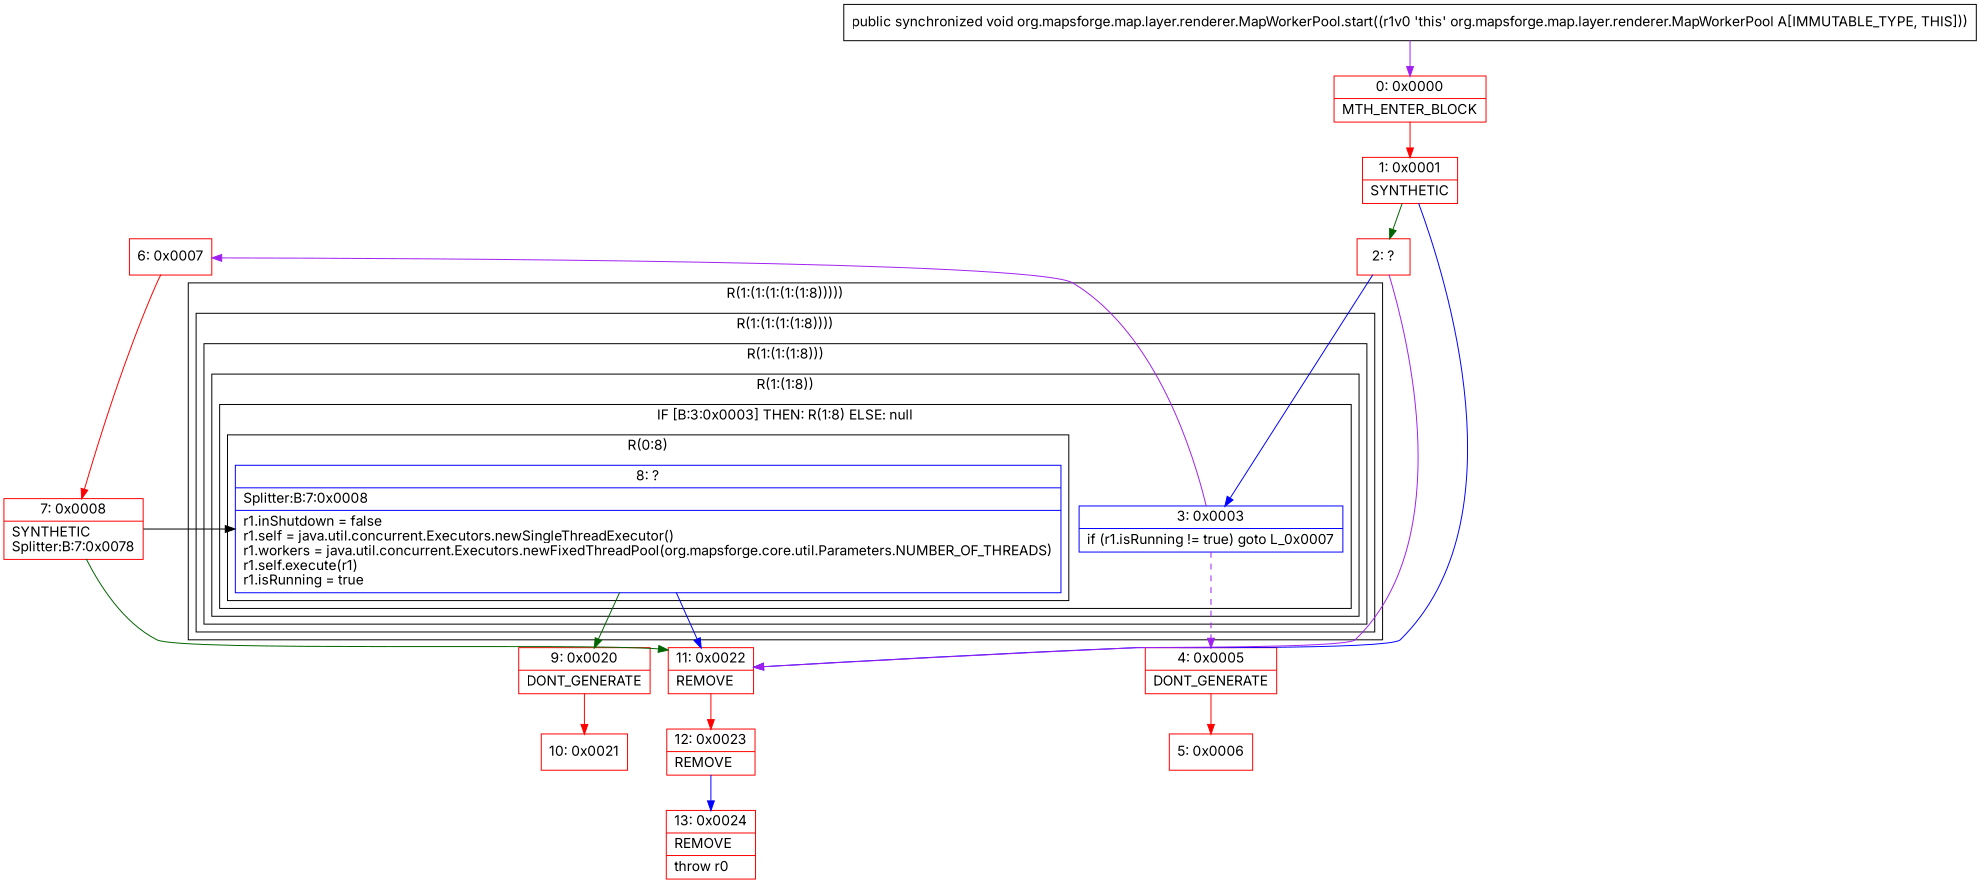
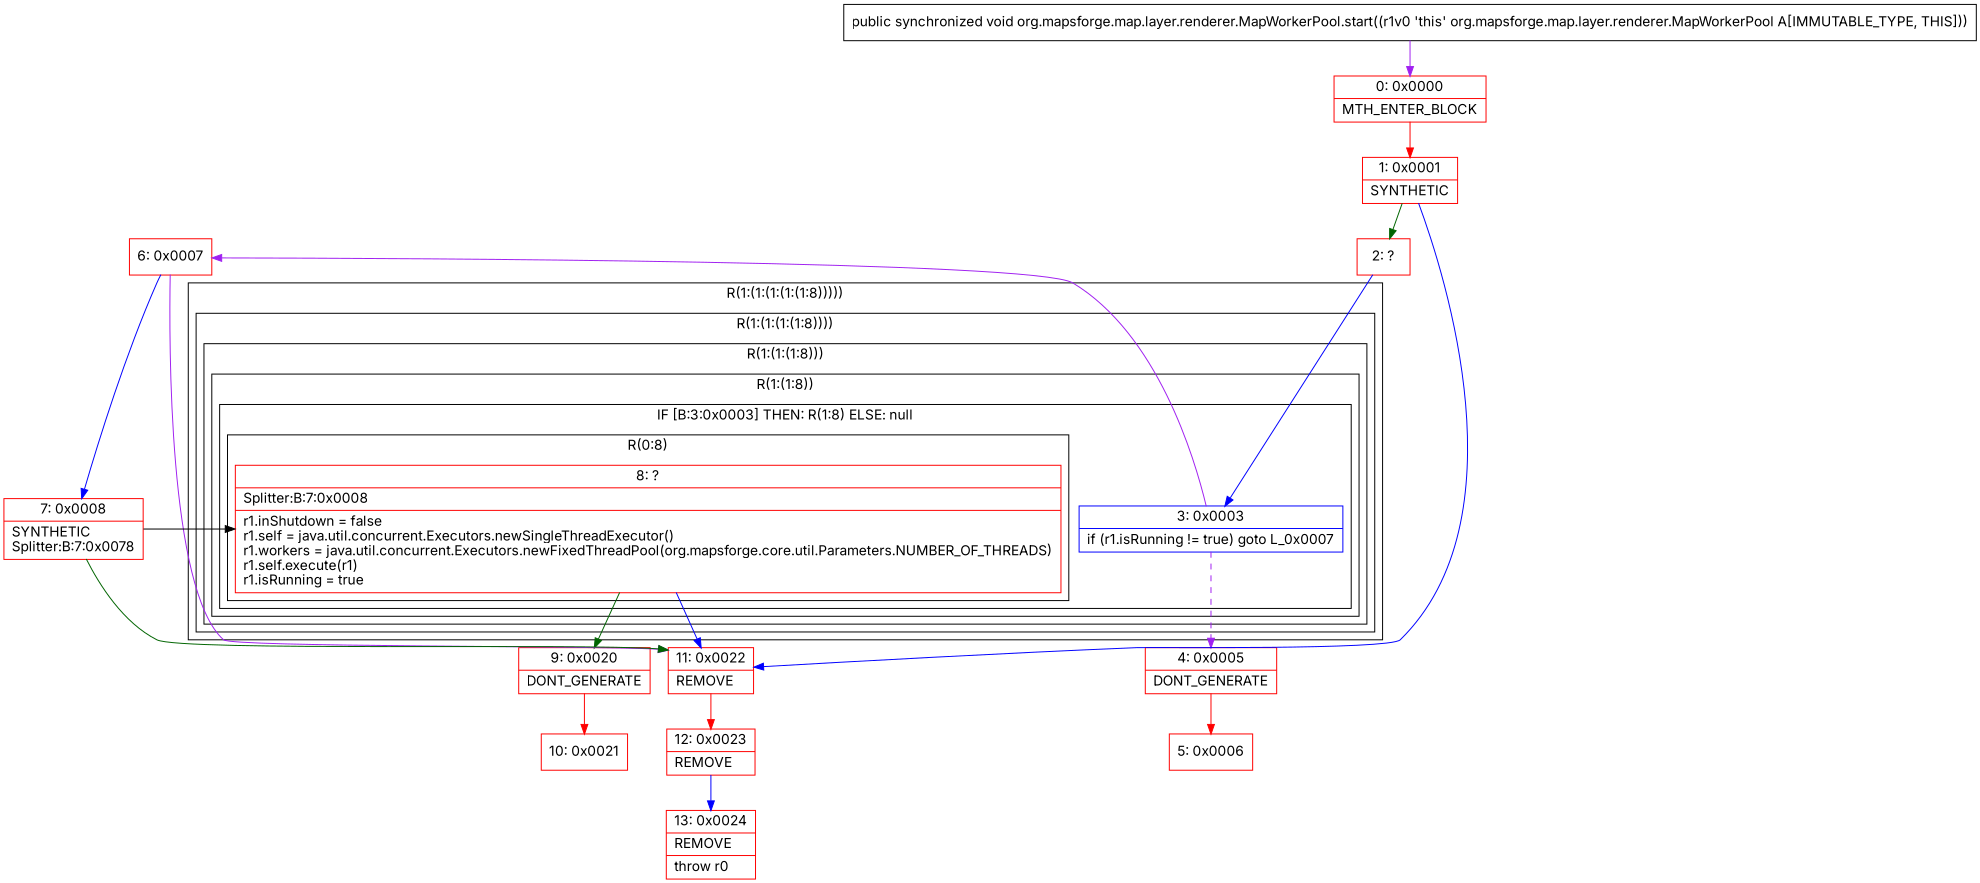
(119, 381) -> (119, 381)
(648, 529) -> (648, 529)
(1392, 585) -> (182, 517)
